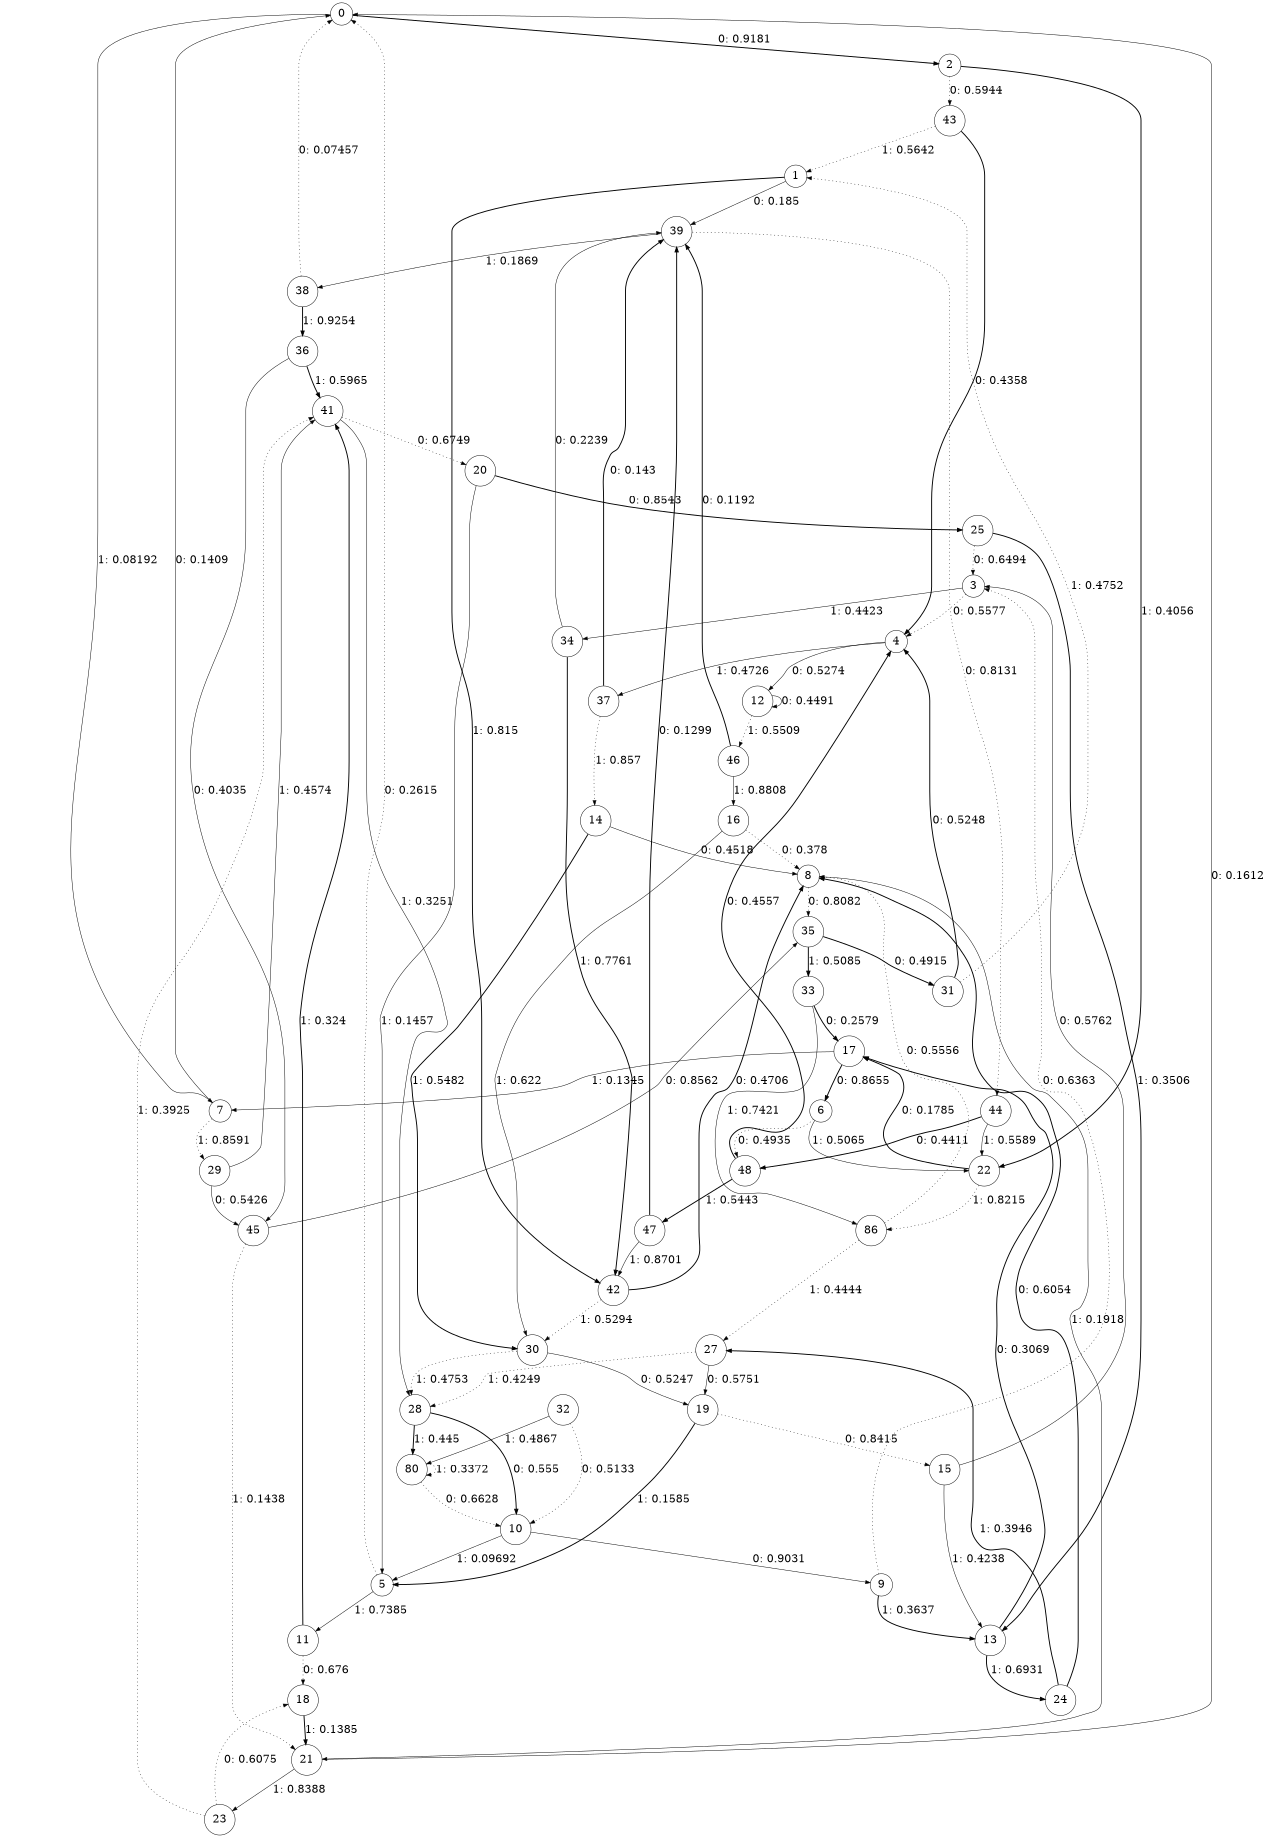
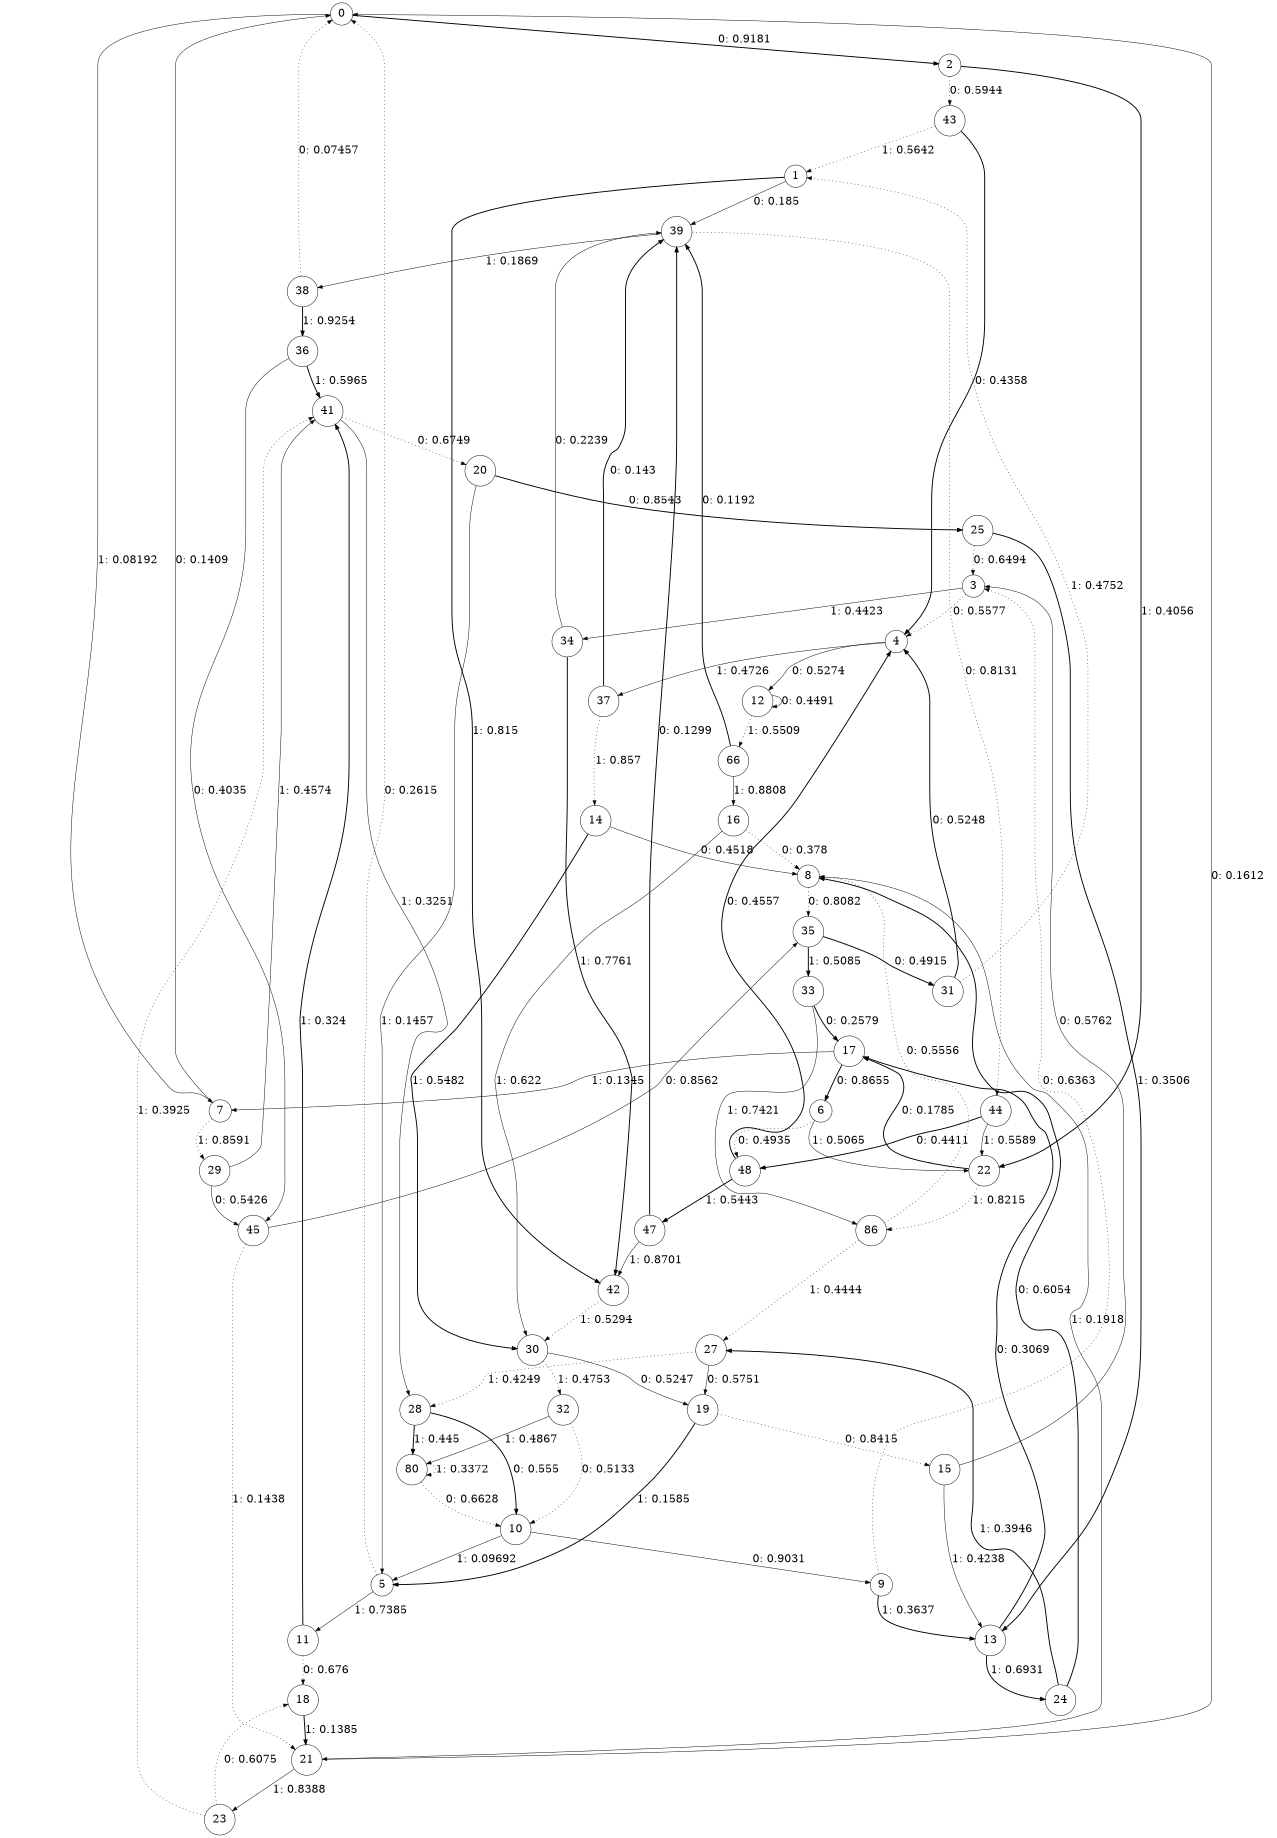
(733, 761) -> (733, 761)
(708, 1103) -> none
(456, 1358) -> (553, 1374)
